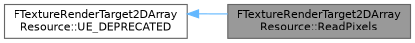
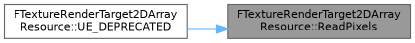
(213, 14) -> (202, 29)
